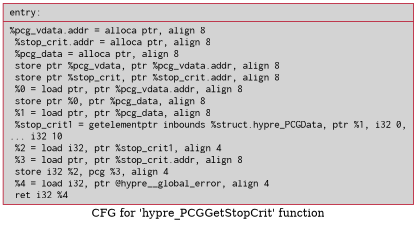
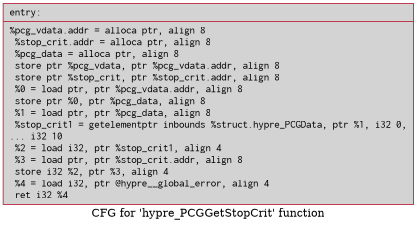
(89, 171) -> (89, 171)
